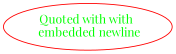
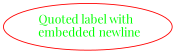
(88, 27) -> (88, 27)
